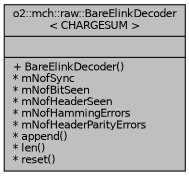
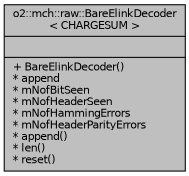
(44, 79) -> (36, 79)
